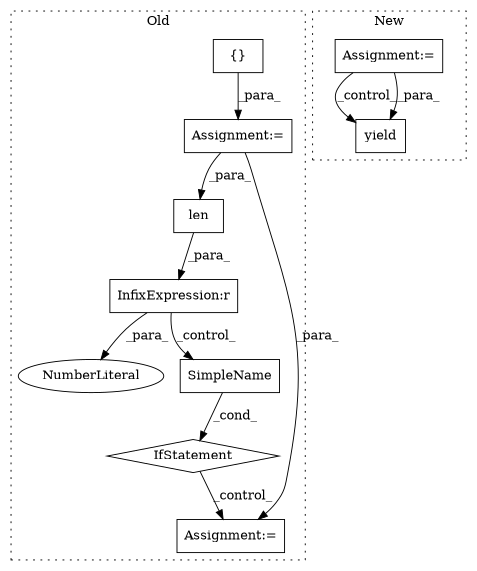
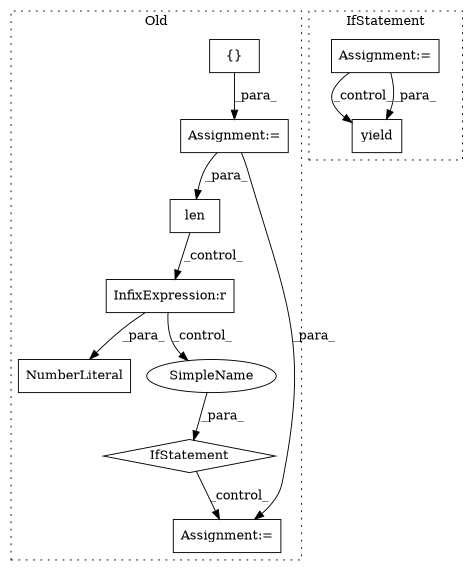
(389, 22) -> (386, 22)
(209, 256) -> (213, 256)
(91, 376) -> (74, 376)
(230, 376) -> (211, 376)
(235, 416) -> (223, 416)
